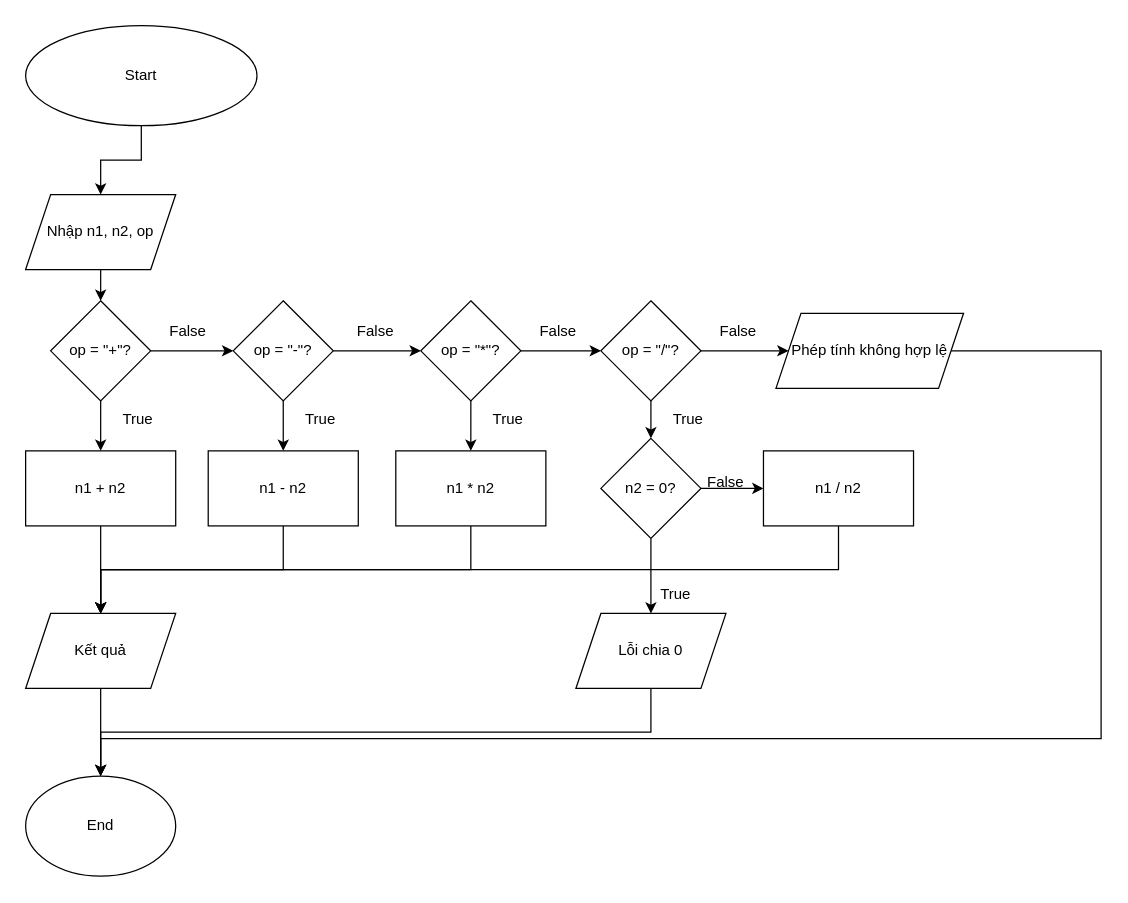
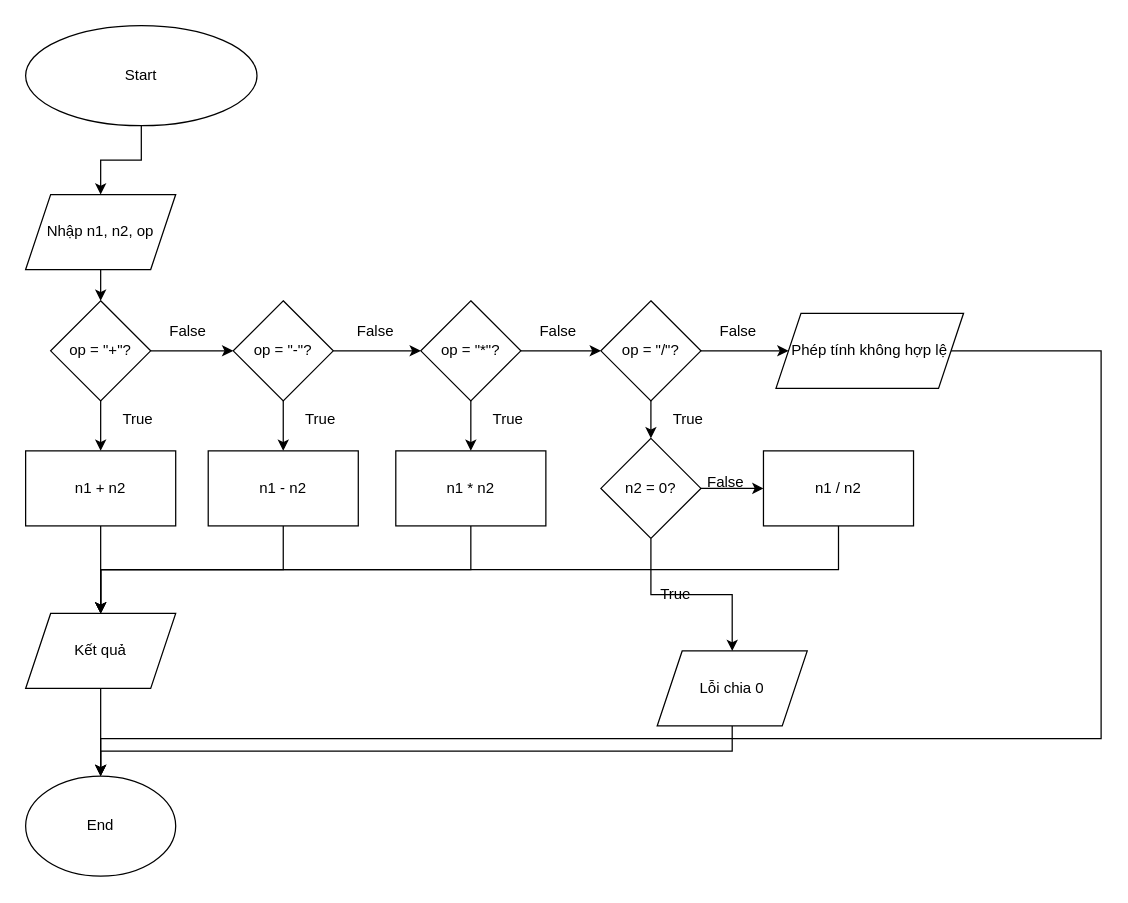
(651, 651) -> (732, 688)
